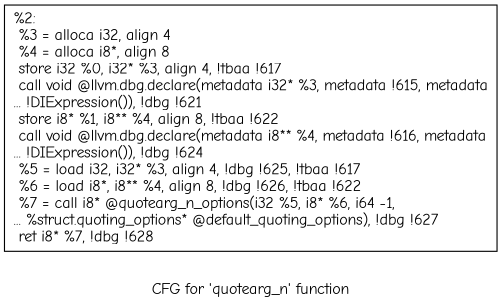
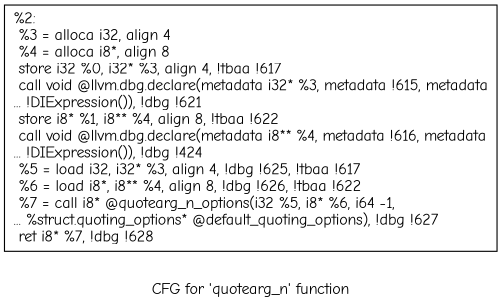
(109, 153) -> (108, 153)
